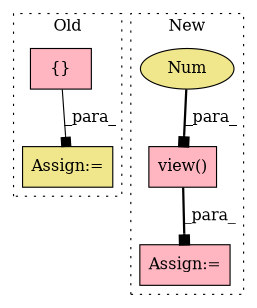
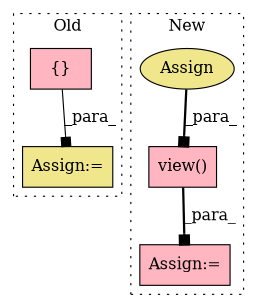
(187, 69) -> (187, 69)
